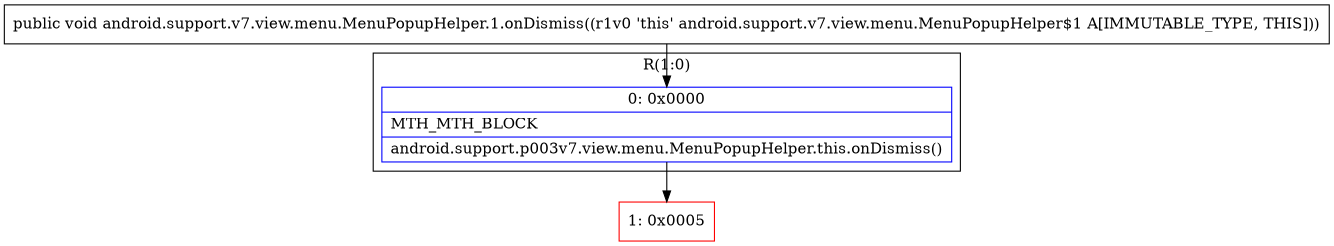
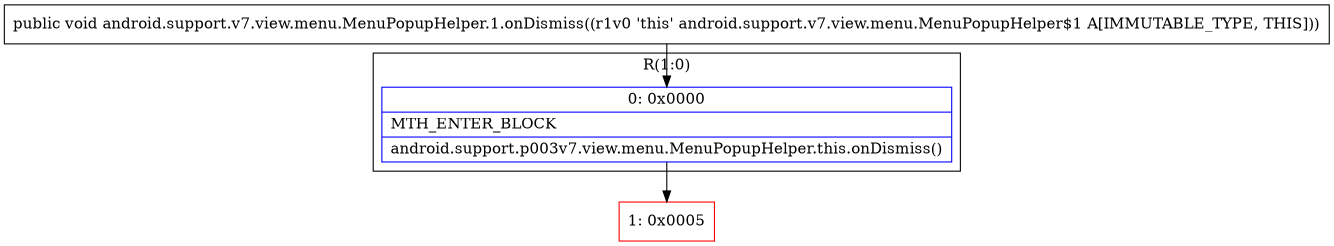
(464, 124) -> (474, 124)
